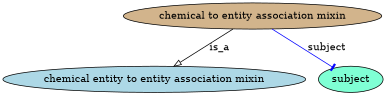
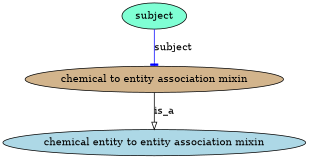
(302, 48) -> (154, 46)
